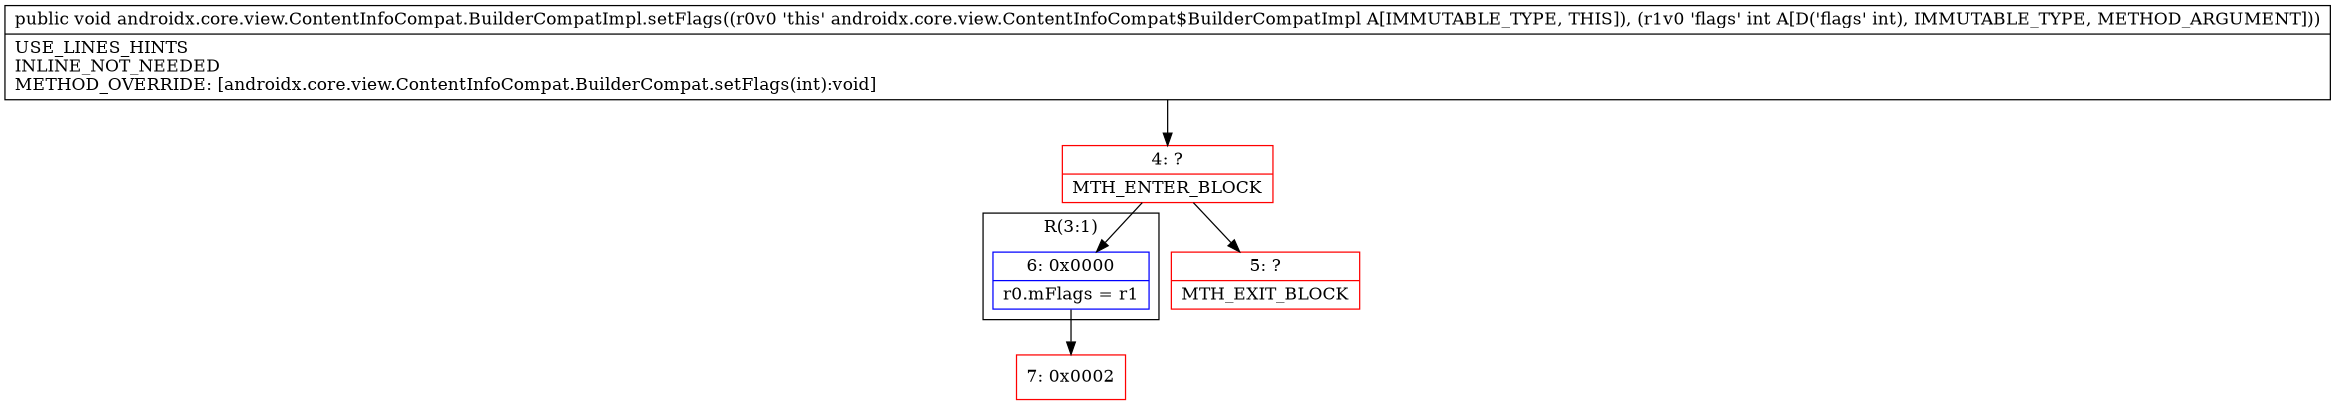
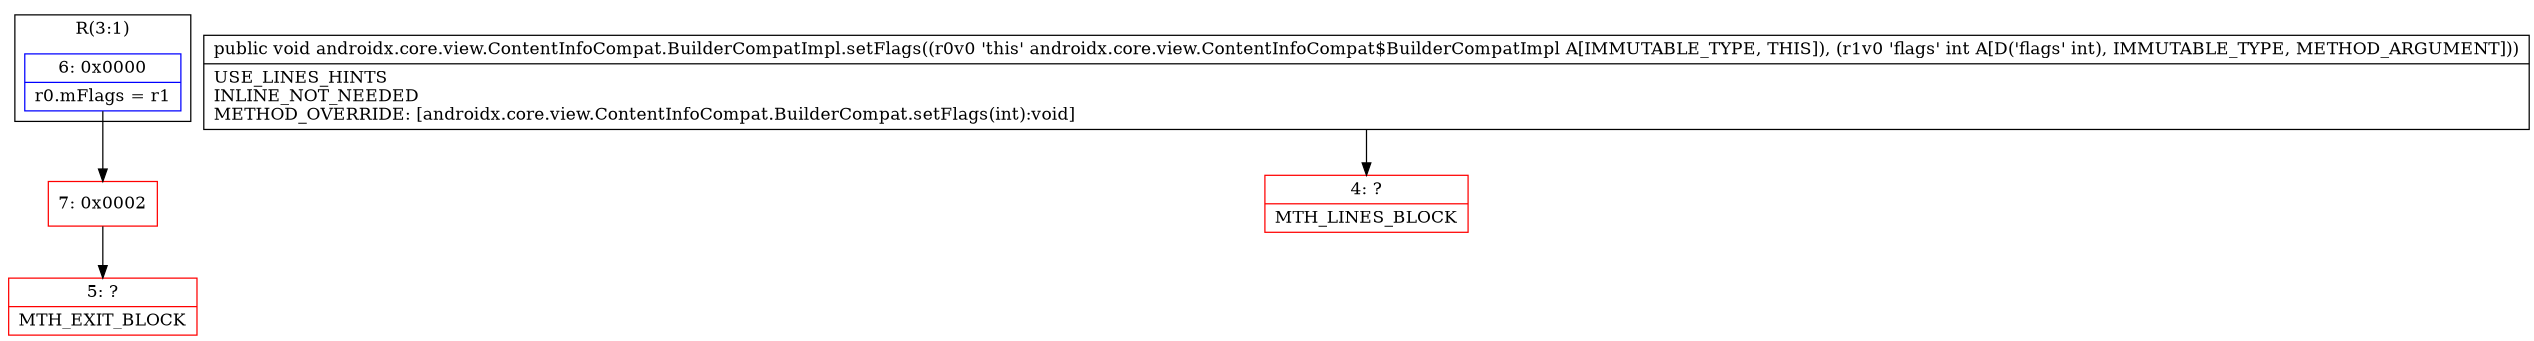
(1168, 188) -> (1366, 217)
(1124, 223) -> none
(1212, 223) -> (103, 246)
